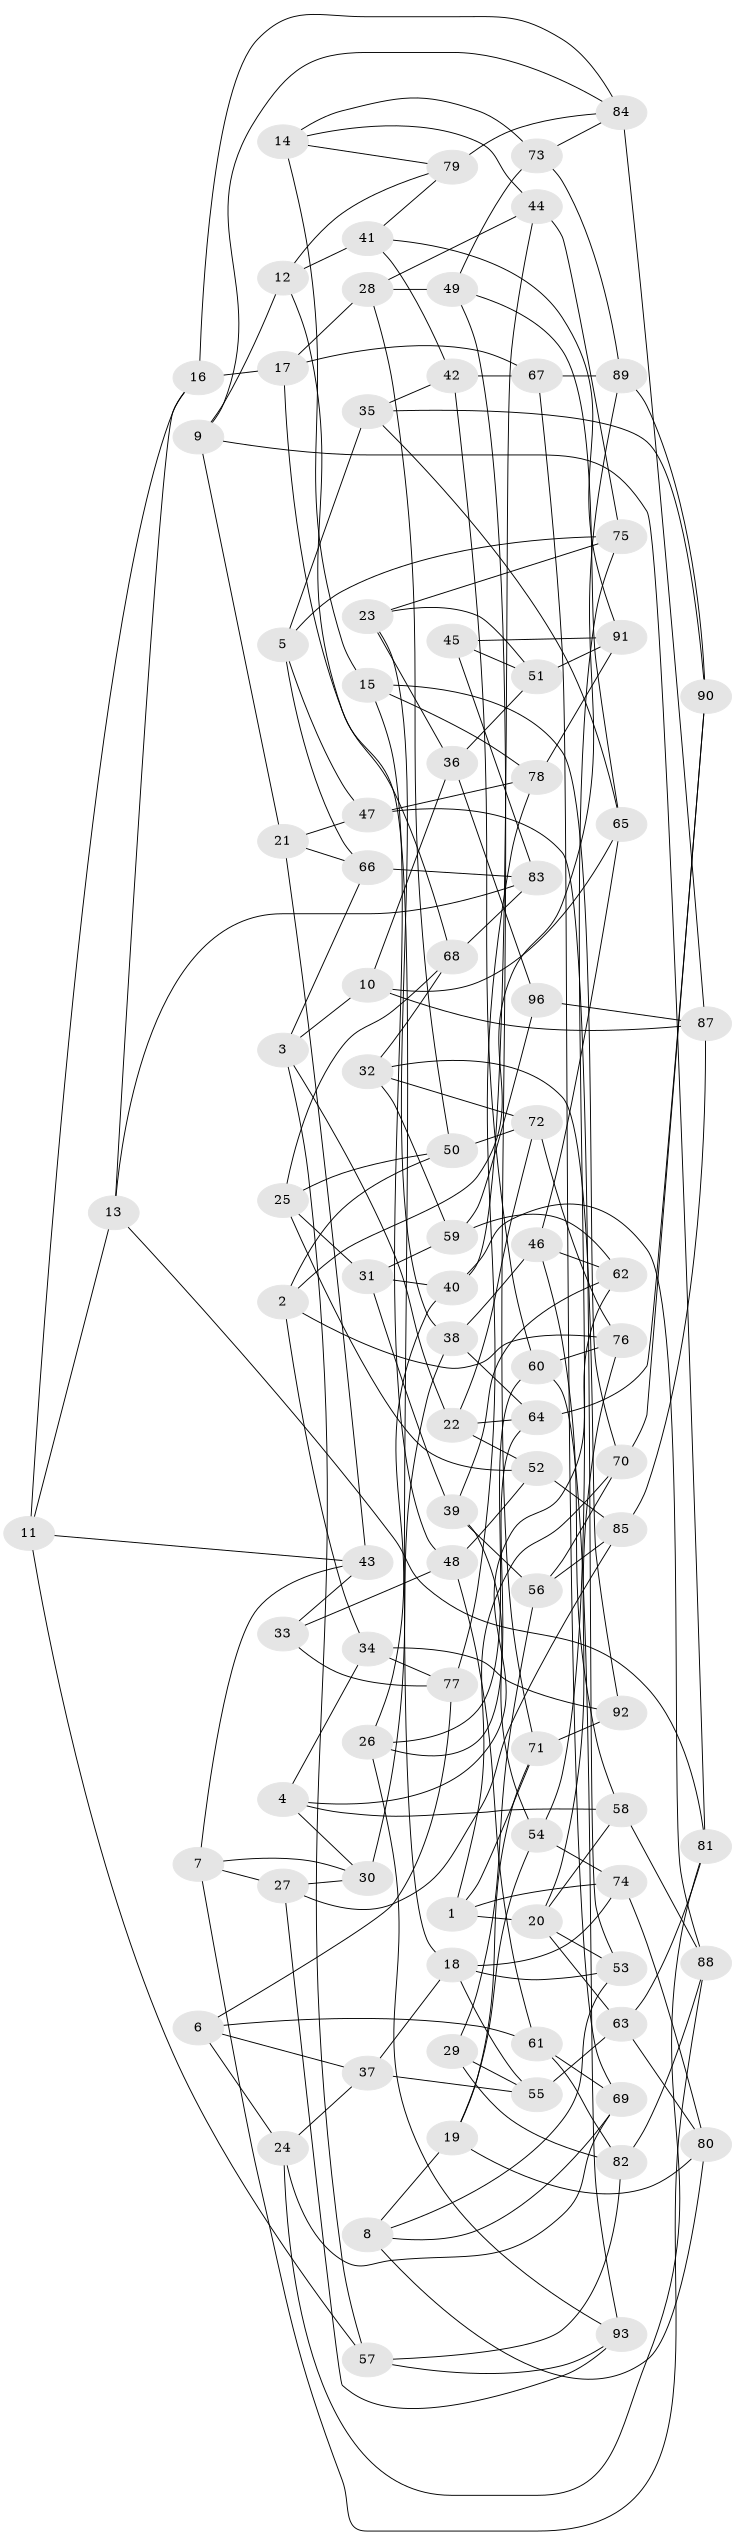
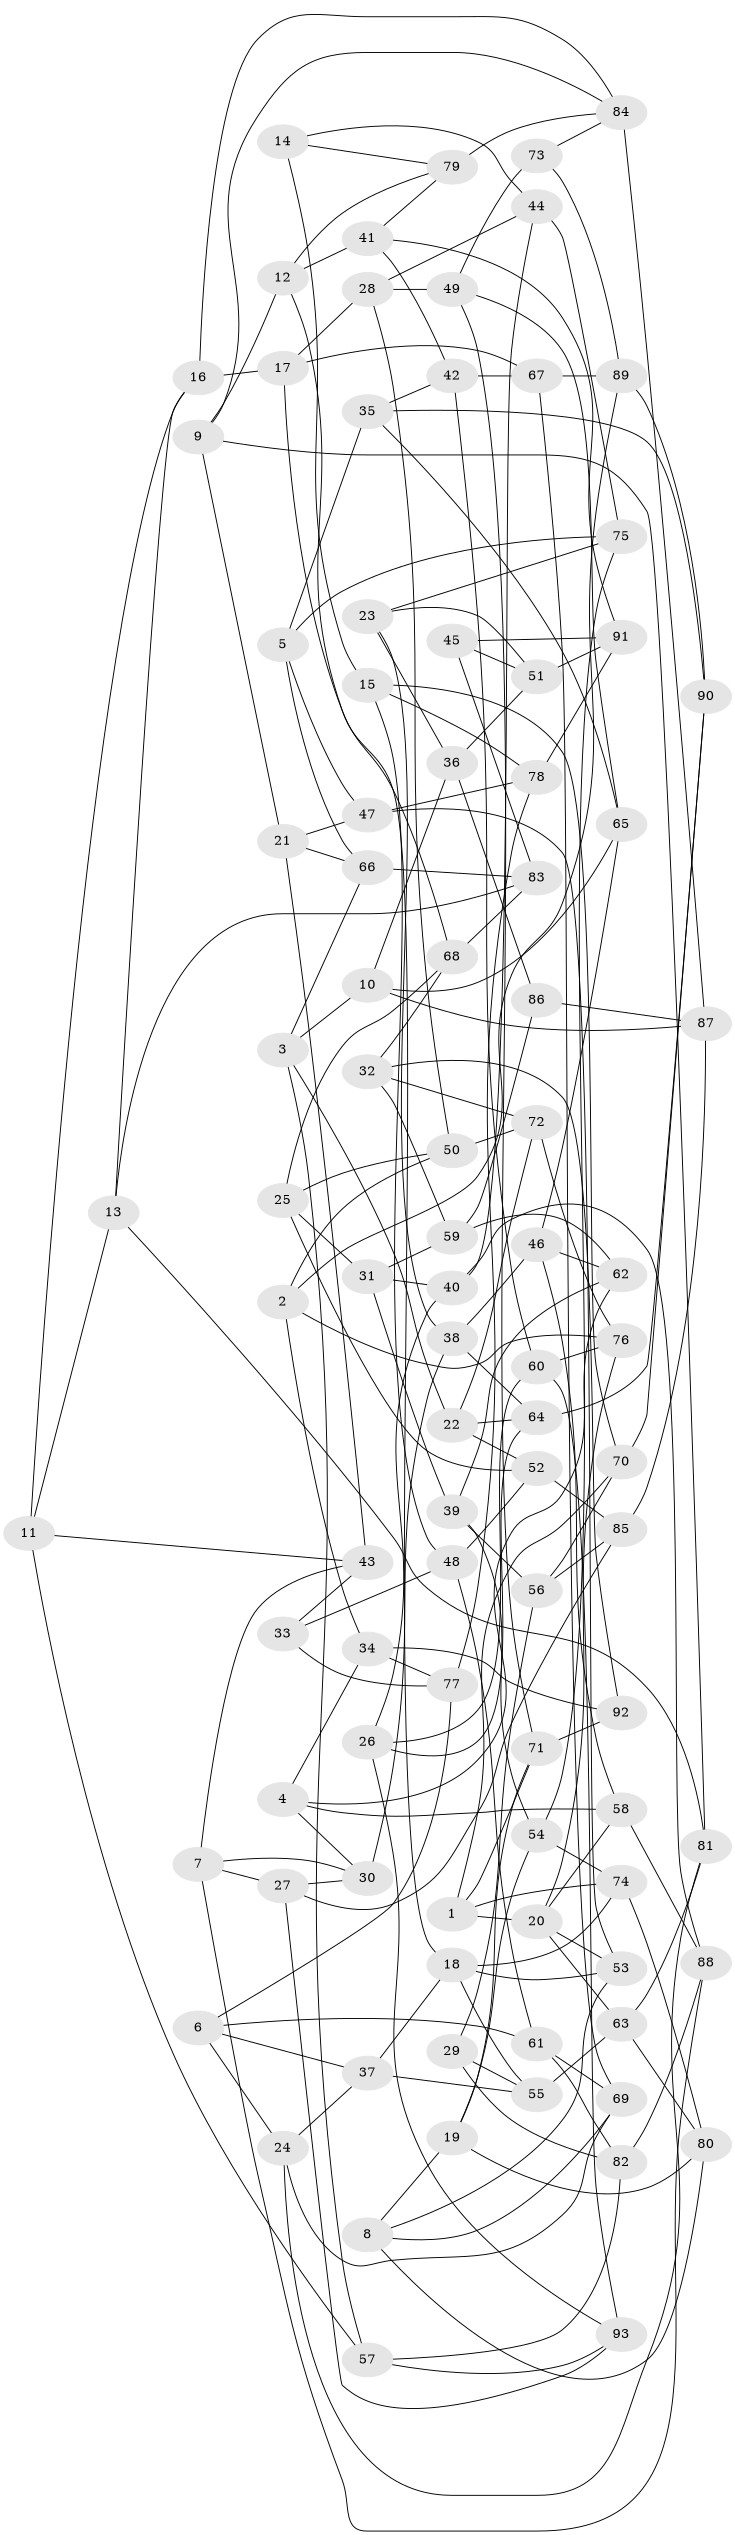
(415, 98) -> none
(537, 1000) -> (537, 1000)
